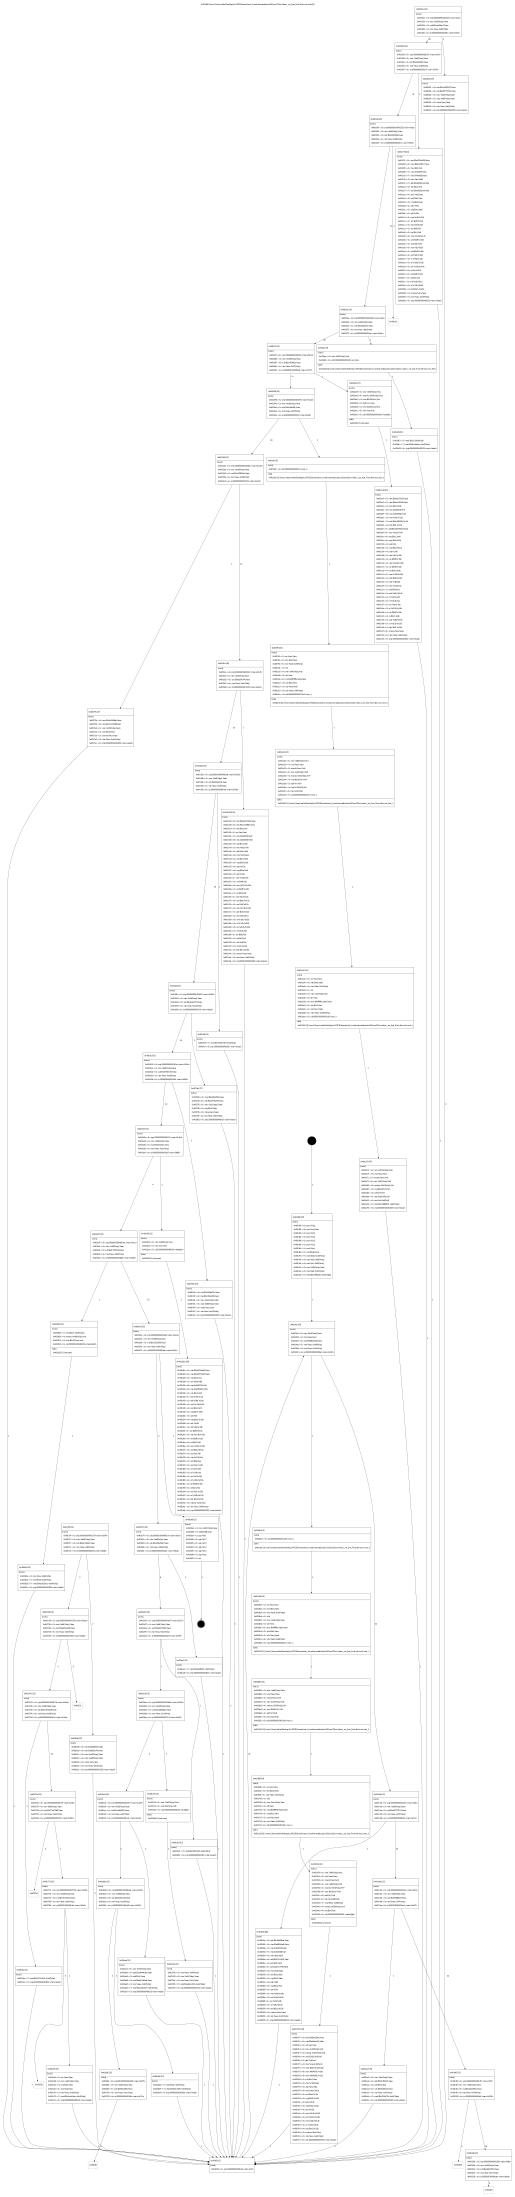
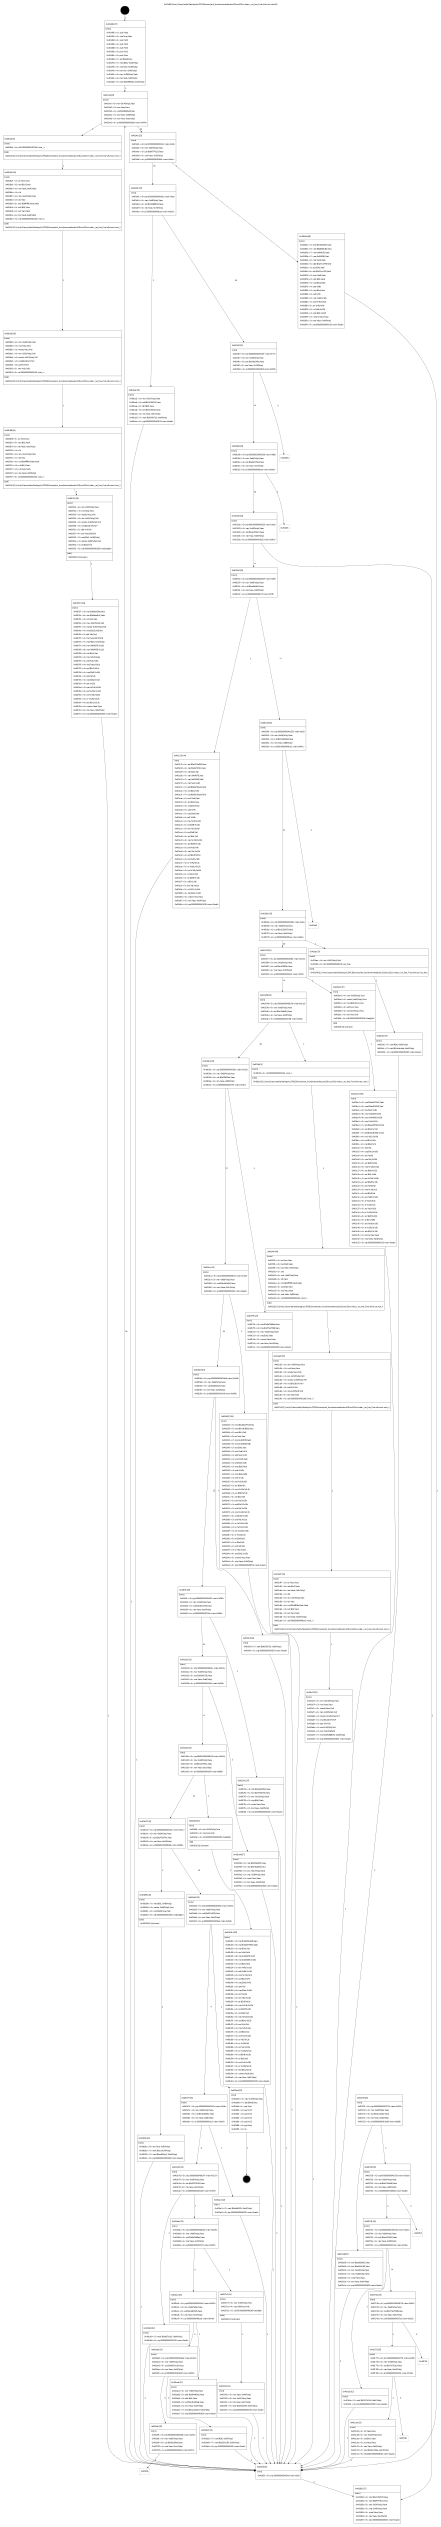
none -> (254, 492)
(445, 1223) -> (327, 2488)
